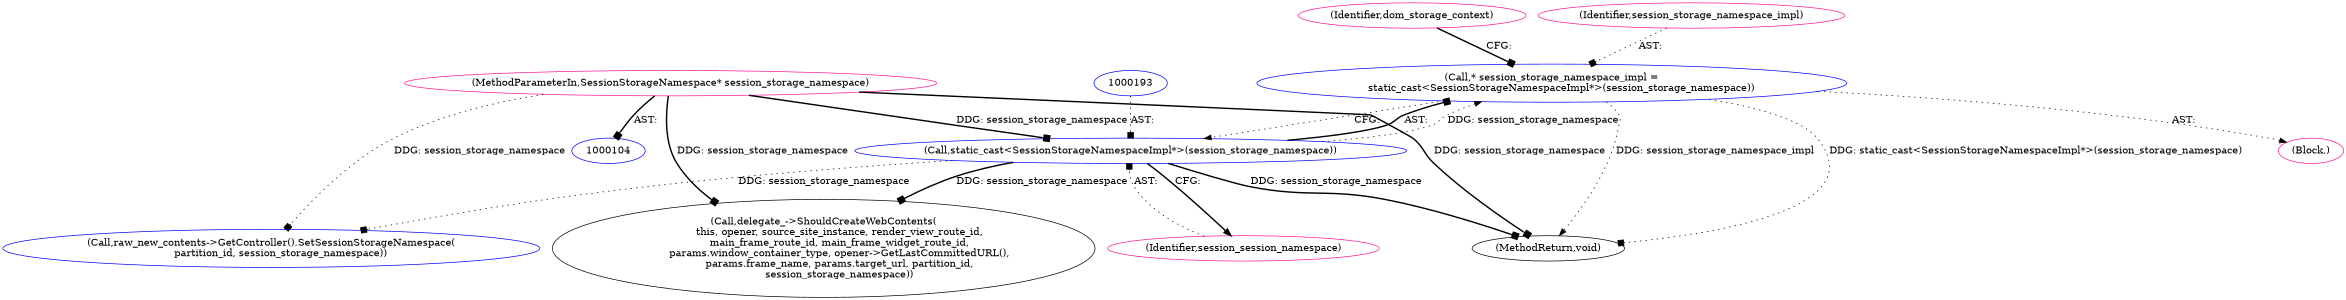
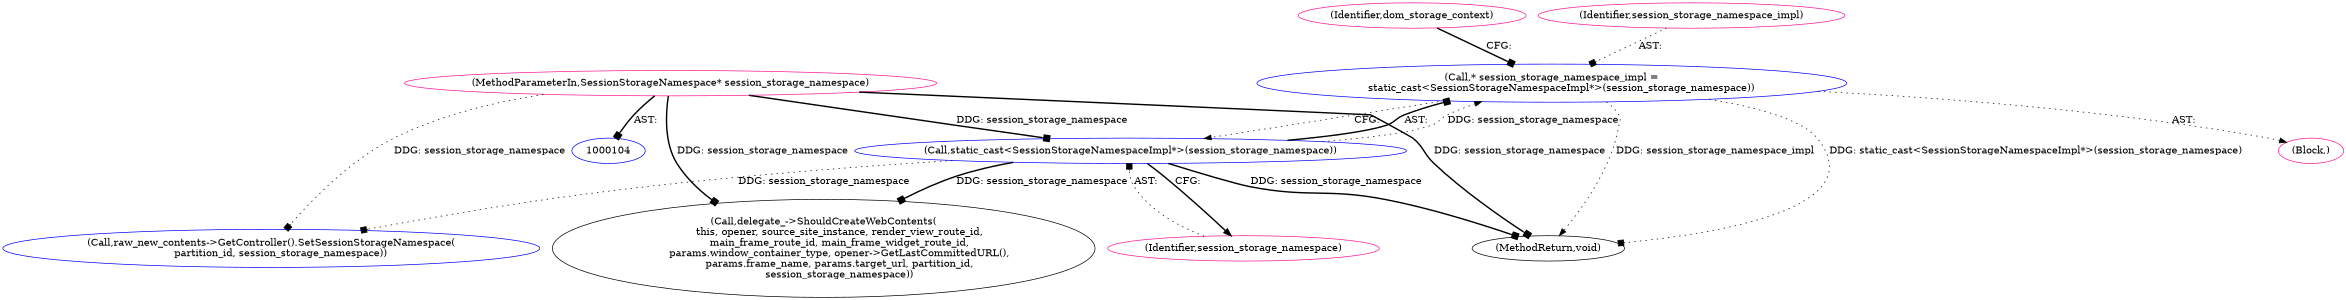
(1131, 83) -> none
(1244, 248) -> (1244, 248)
